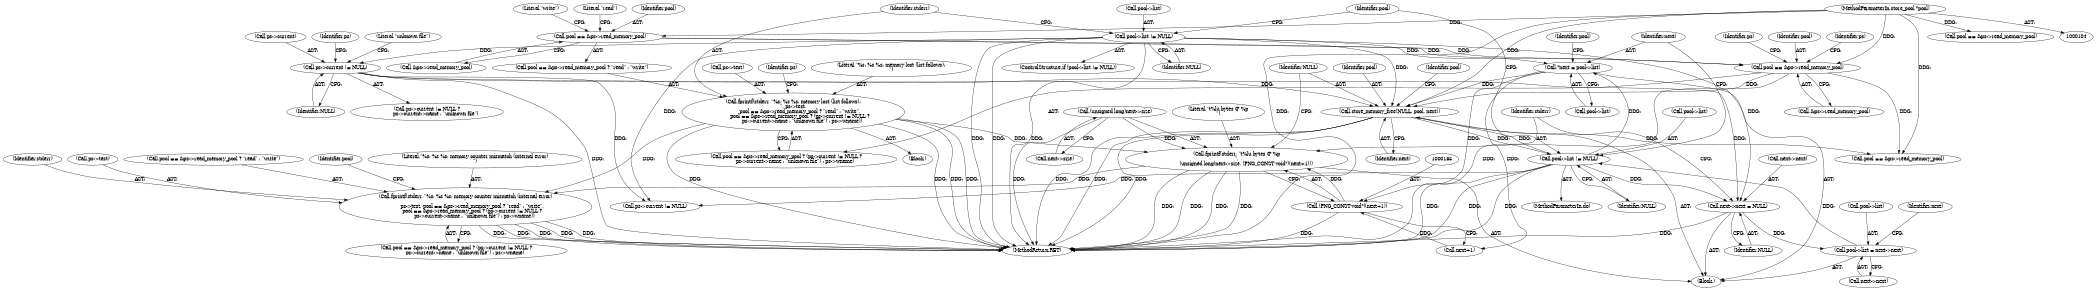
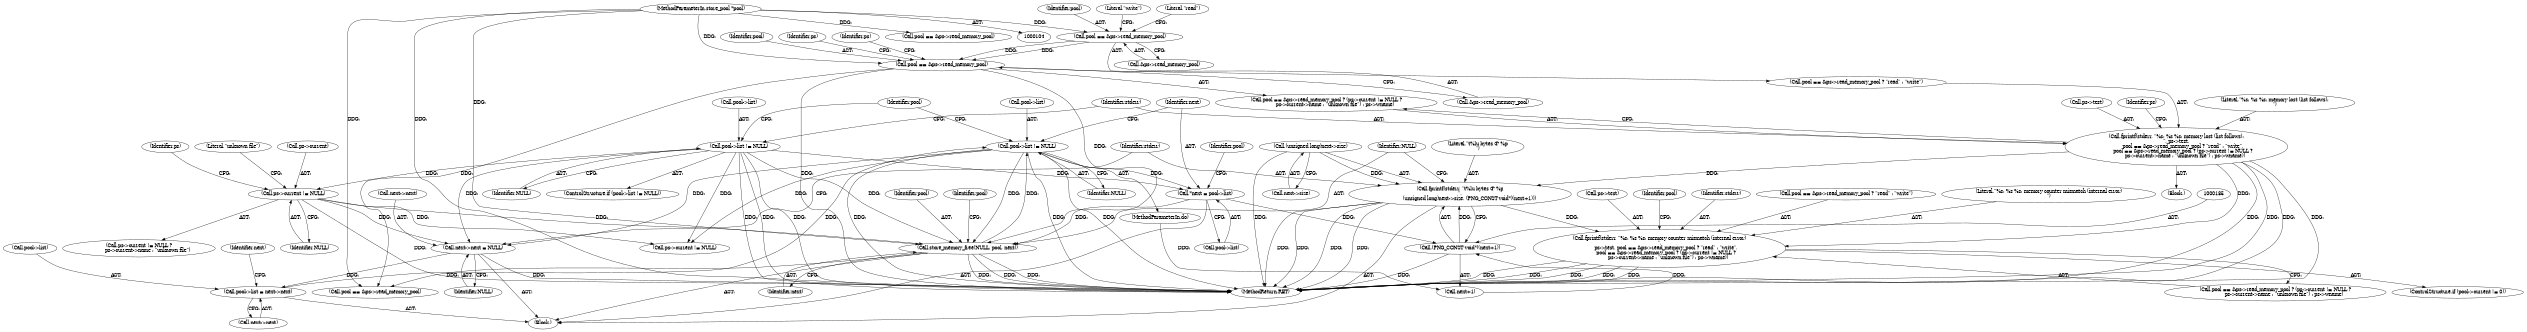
(1504, 161) -> (1284, 272)
(1472, 234) -> (1466, 275)
none -> (2458, 292)
